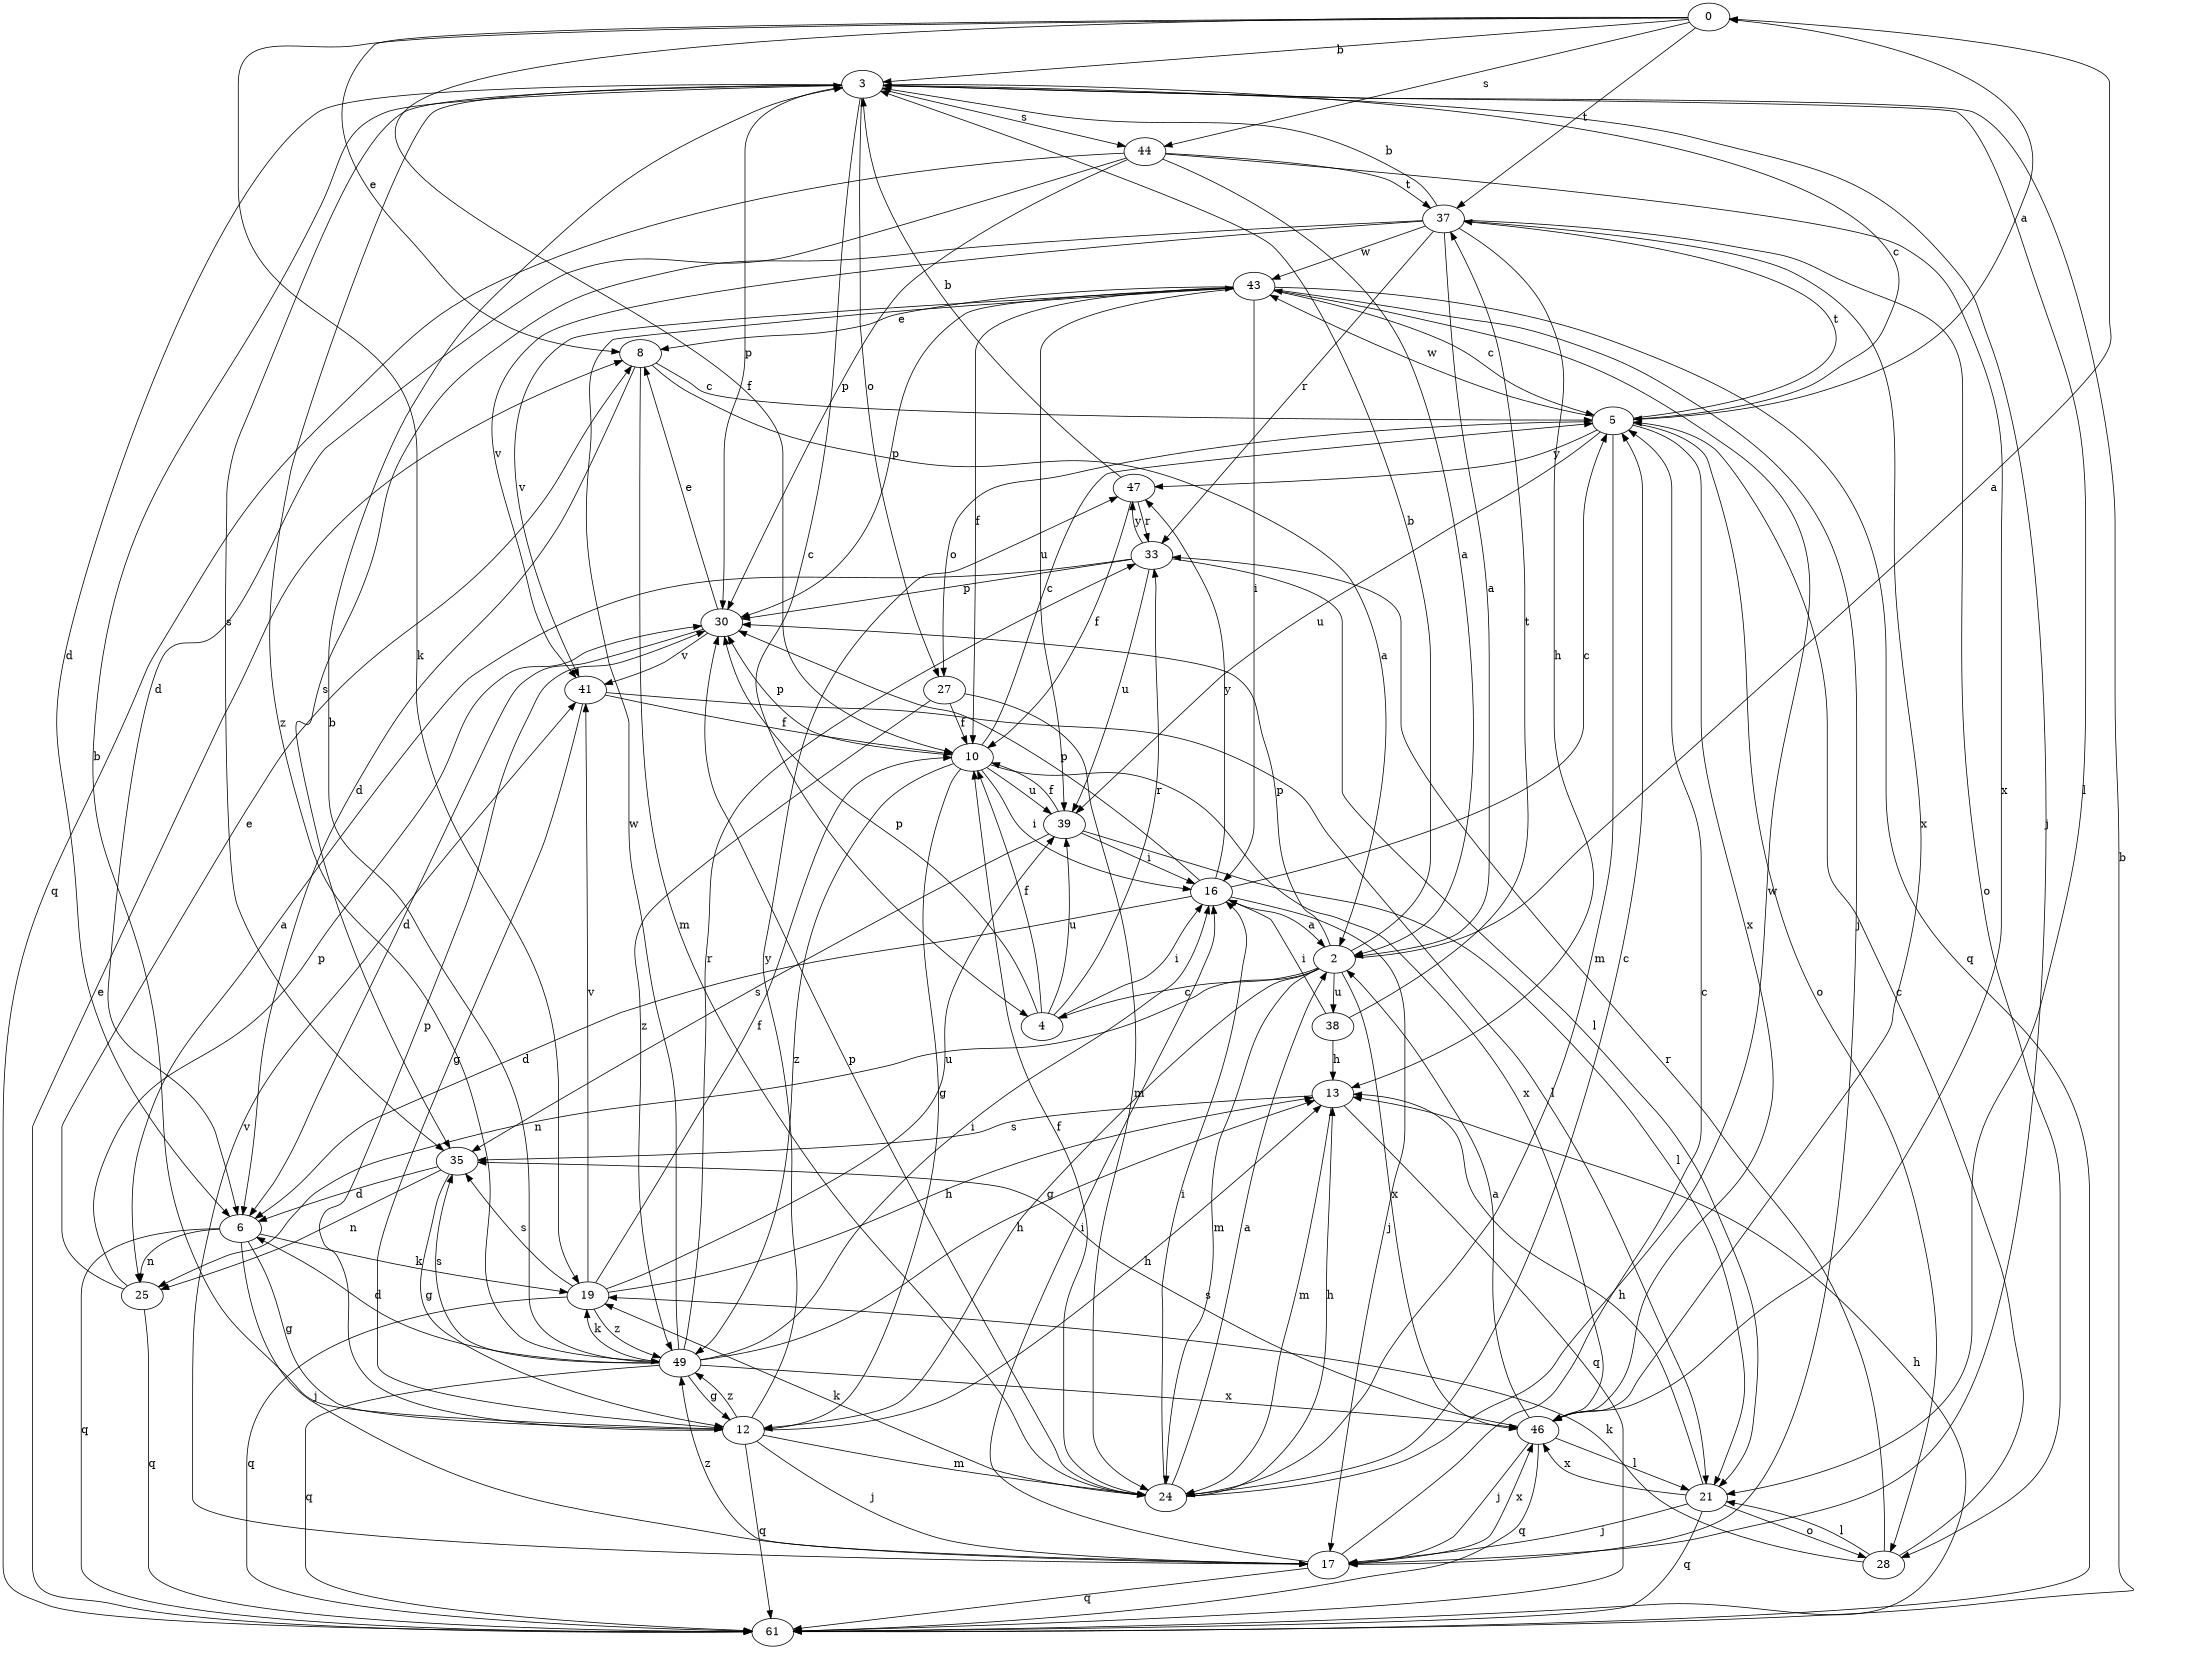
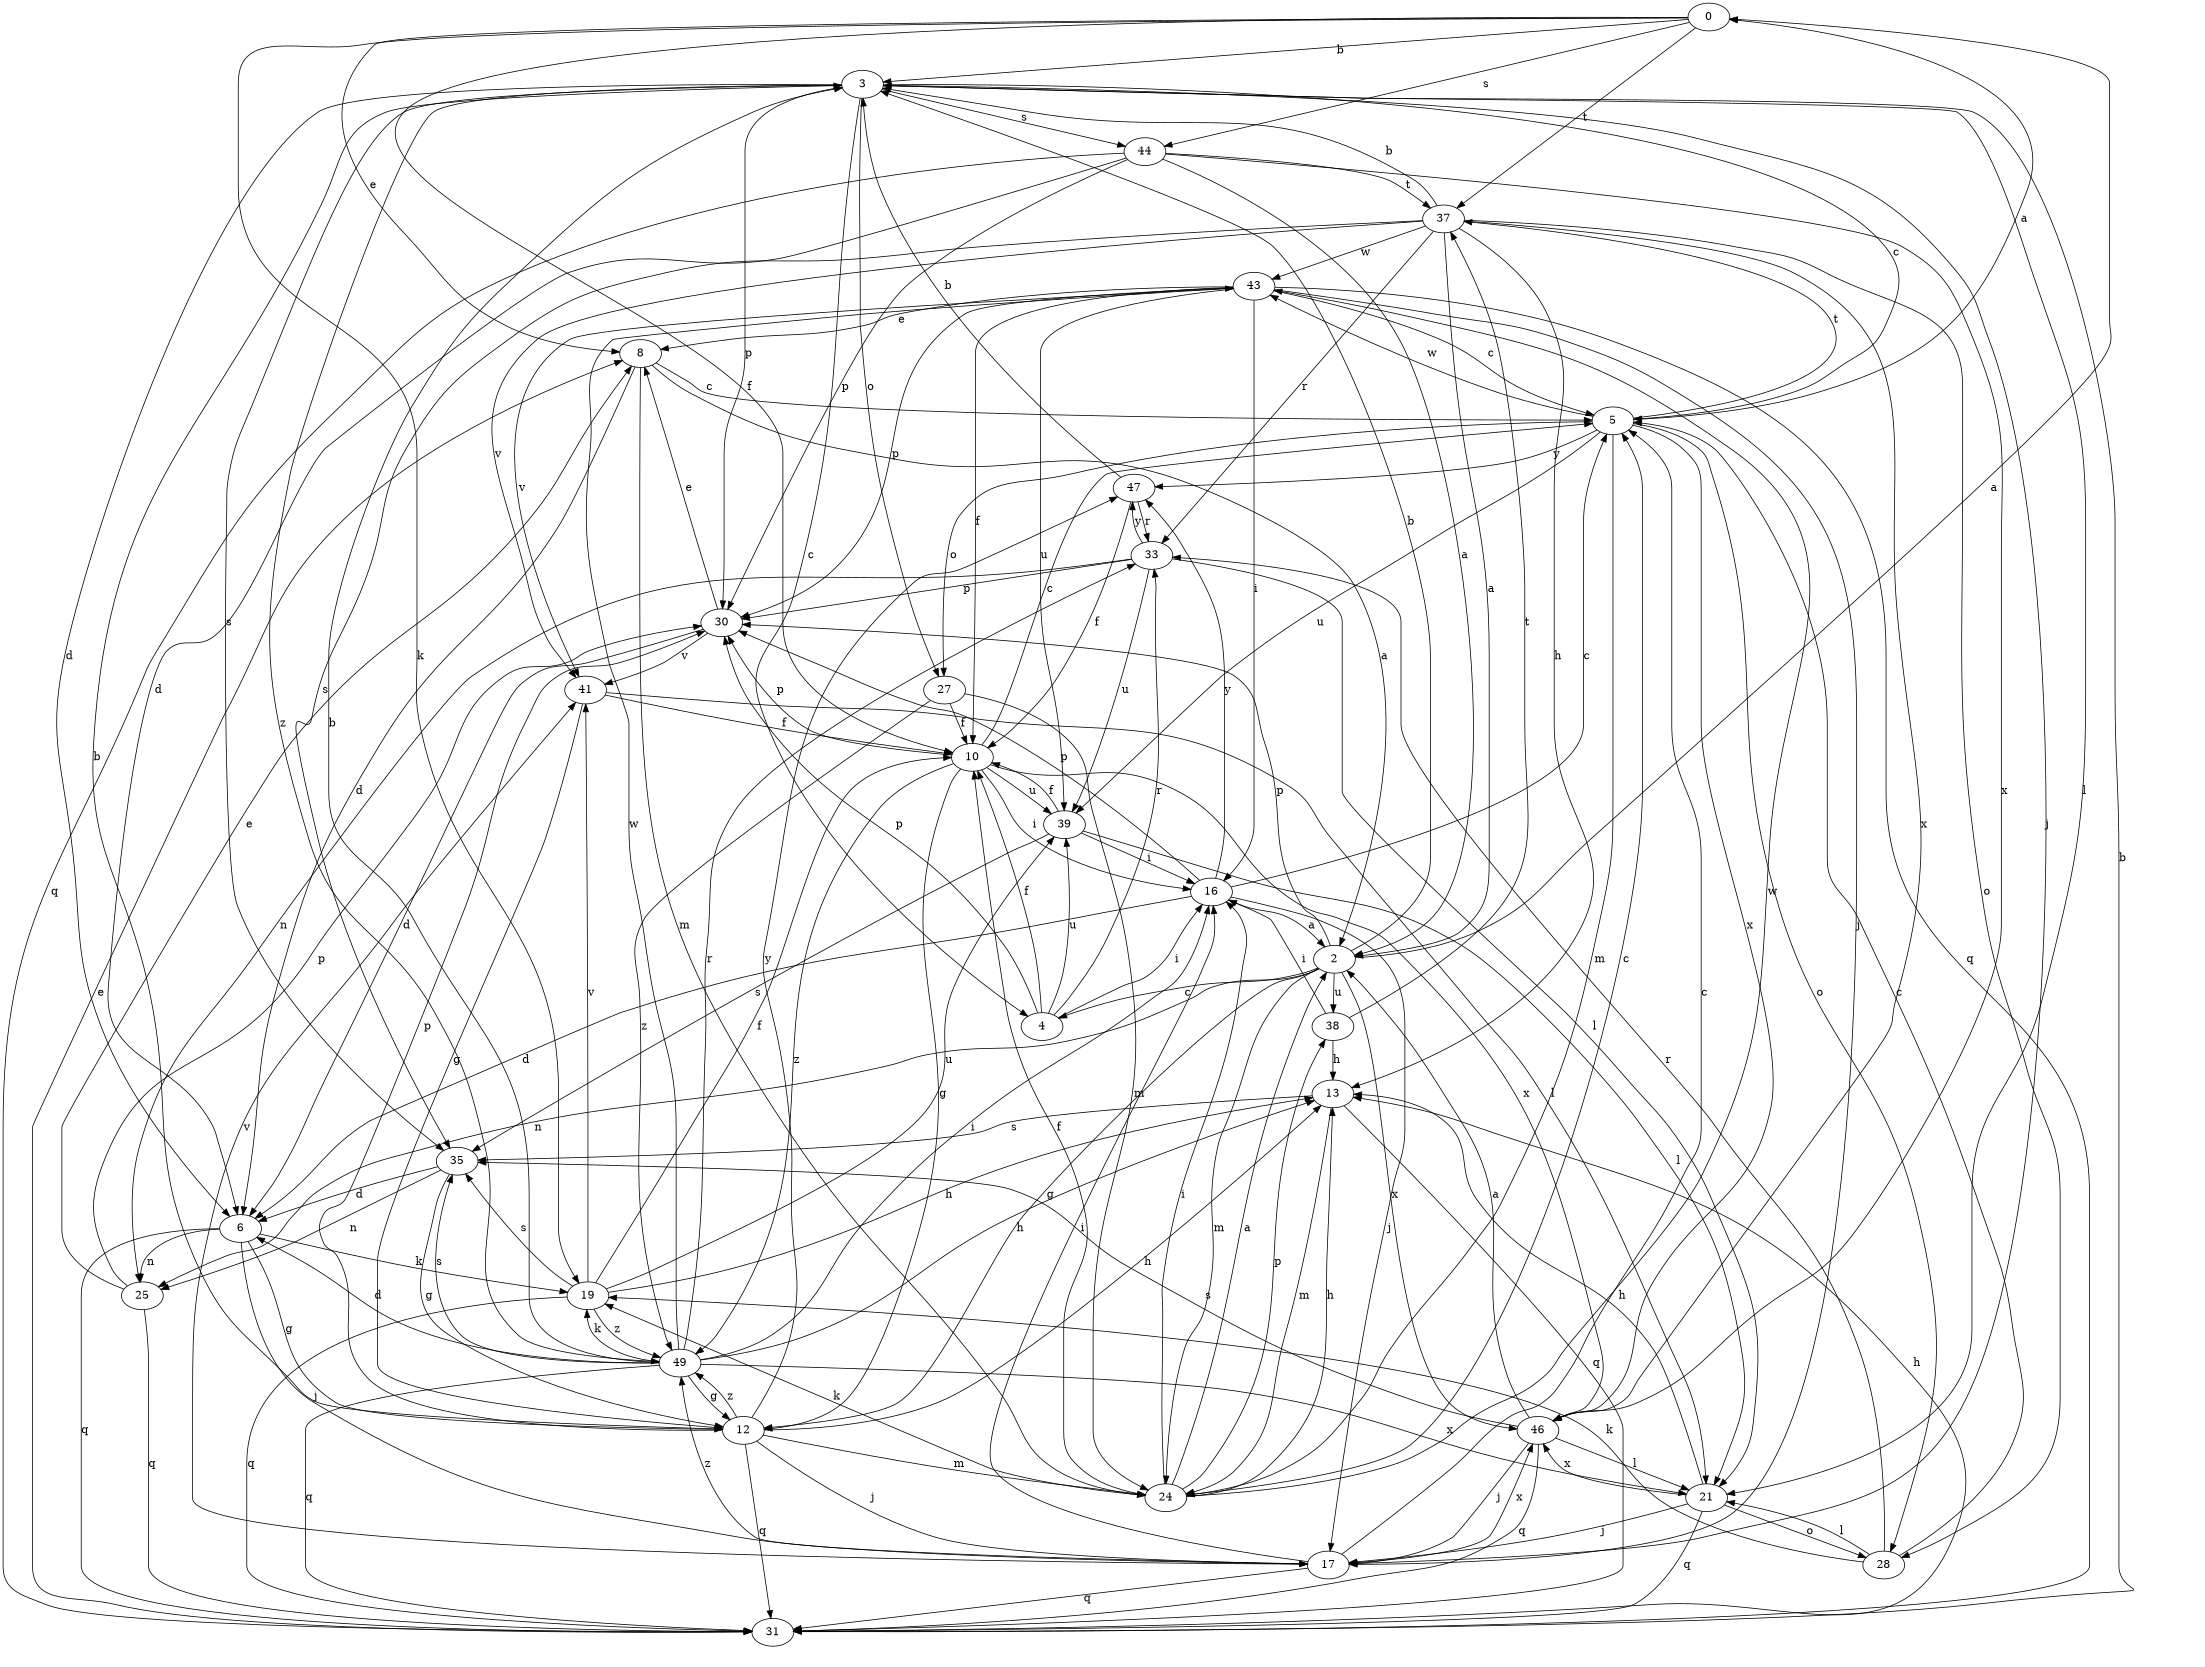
(284, 926) -> (284, 926)
(868, 1105) -> (1273, 1277)
(1105, 1393) -> (1196, 1387)
(773, 1632) -> (773, 1632)
